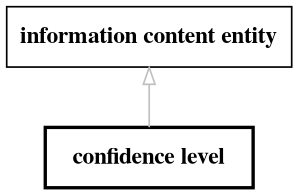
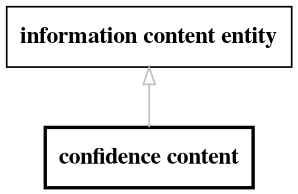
(149, 158) -> (149, 158)
